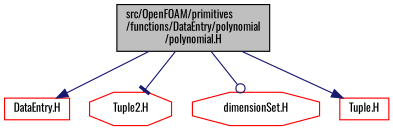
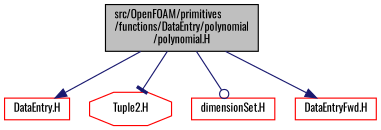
(256, 109) -> (233, 109)
(364, 109) -> (336, 109)
